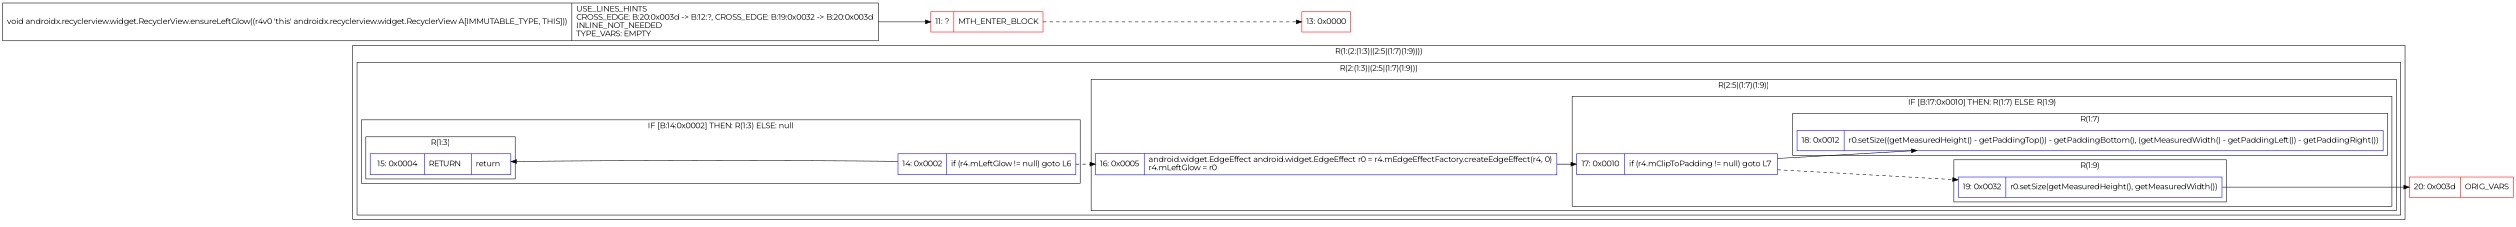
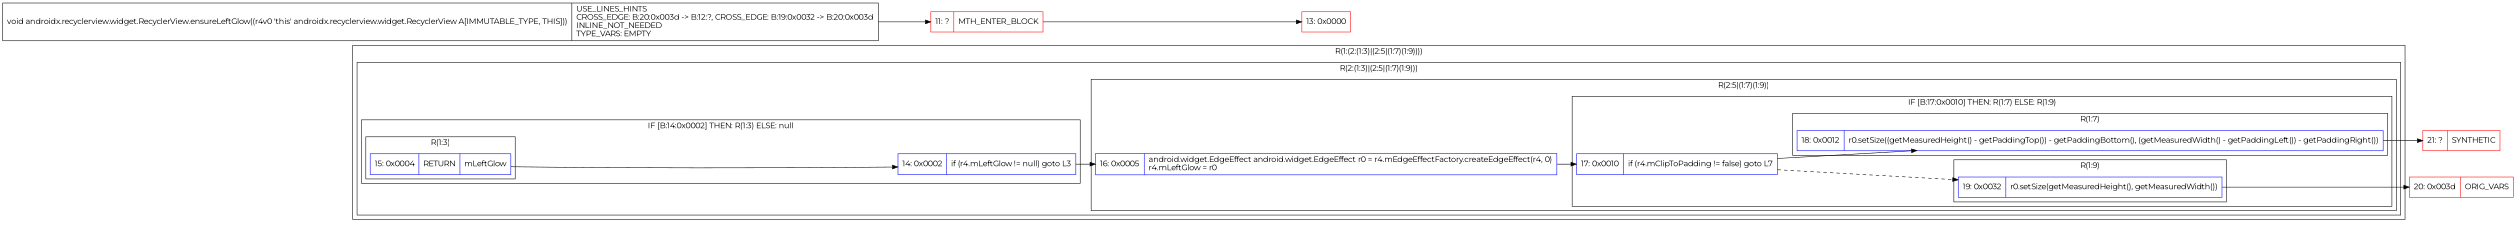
(1170, 22) -> (1170, 22)
none -> (2461, 141)
(707, 160) -> (702, 168)
(488, 164) -> (485, 164)
(1011, 164) -> (1011, 164)
(1084, 164) -> (1084, 164)
(1700, 164) -> (1700, 164)
